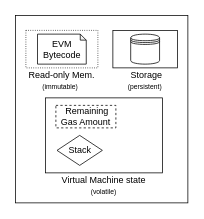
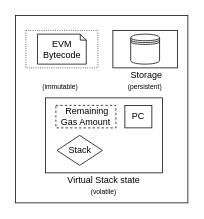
(62, 75) -> none
none -> (138, 117)
(104, 180) -> (104, 180)
